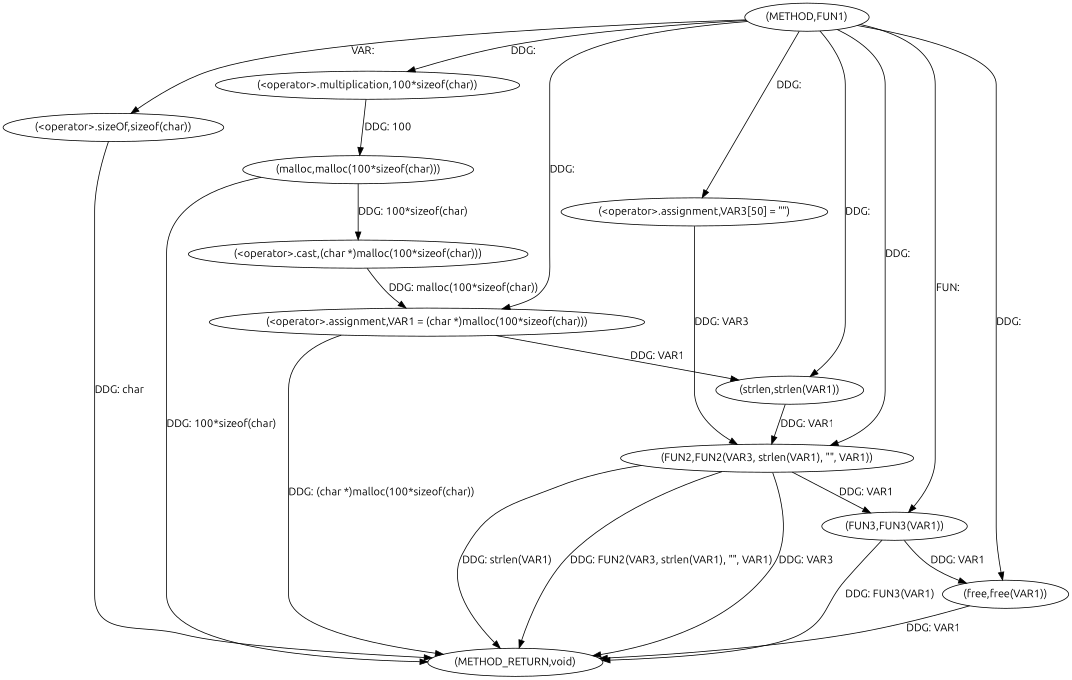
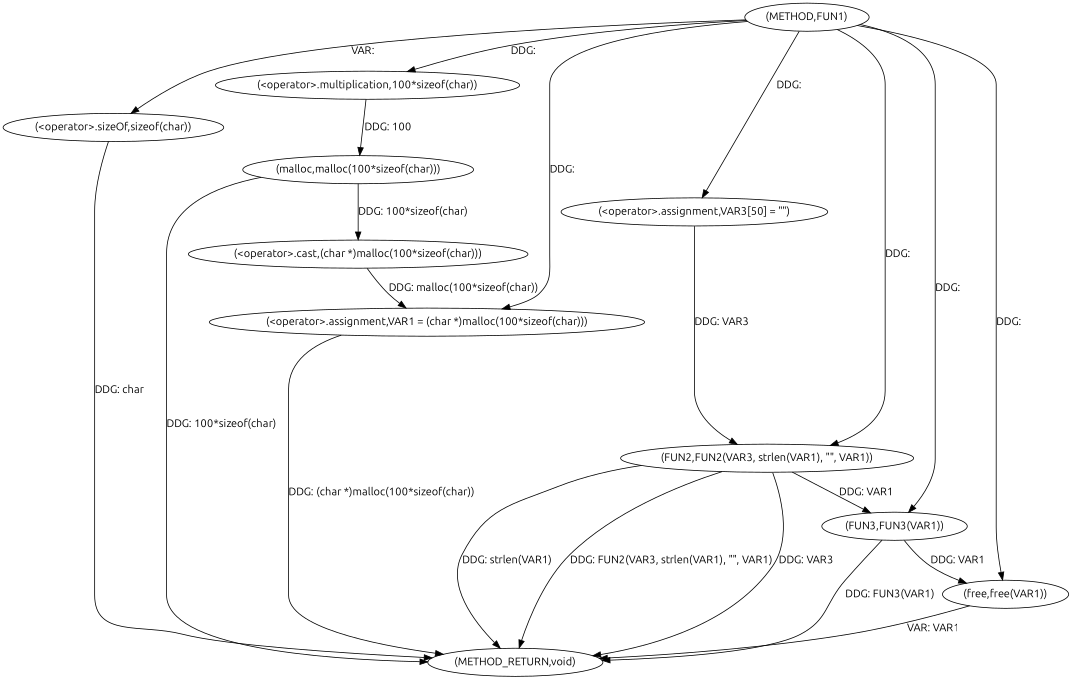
(949, 288) -> (949, 288)
(790, 390) -> none
(934, 628) -> (934, 628)
